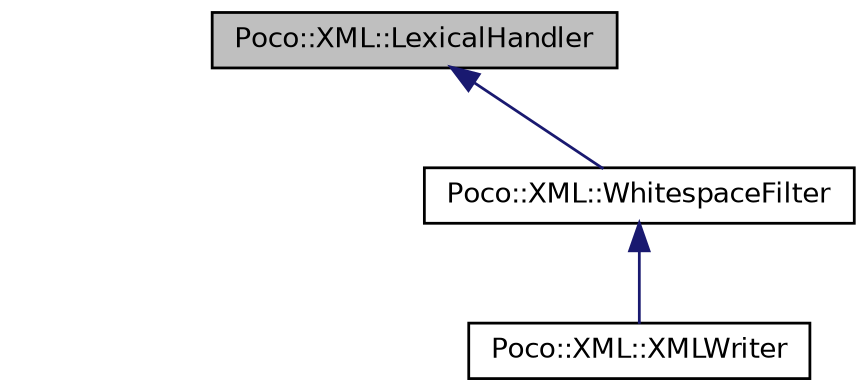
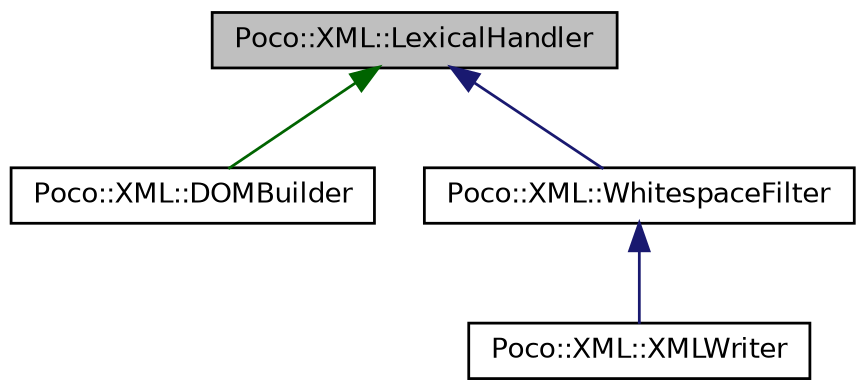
none -> (193, 196)
